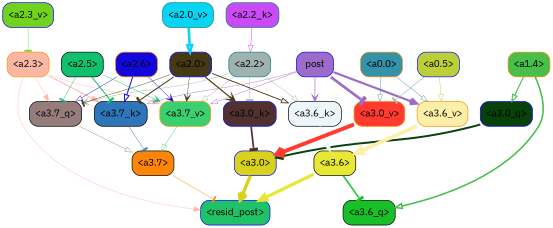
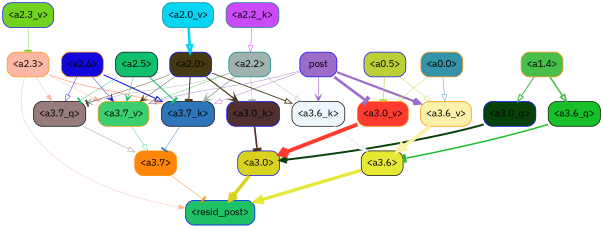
(381, 85) -> (417, 85)
(220, 87) -> (185, 90)
none -> (222, 87)
(407, 91) -> (384, 85)
(153, 163) -> (156, 163)
(351, 187) -> (478, 143)
